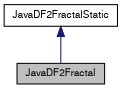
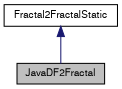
(61, 15) -> (61, 15)
